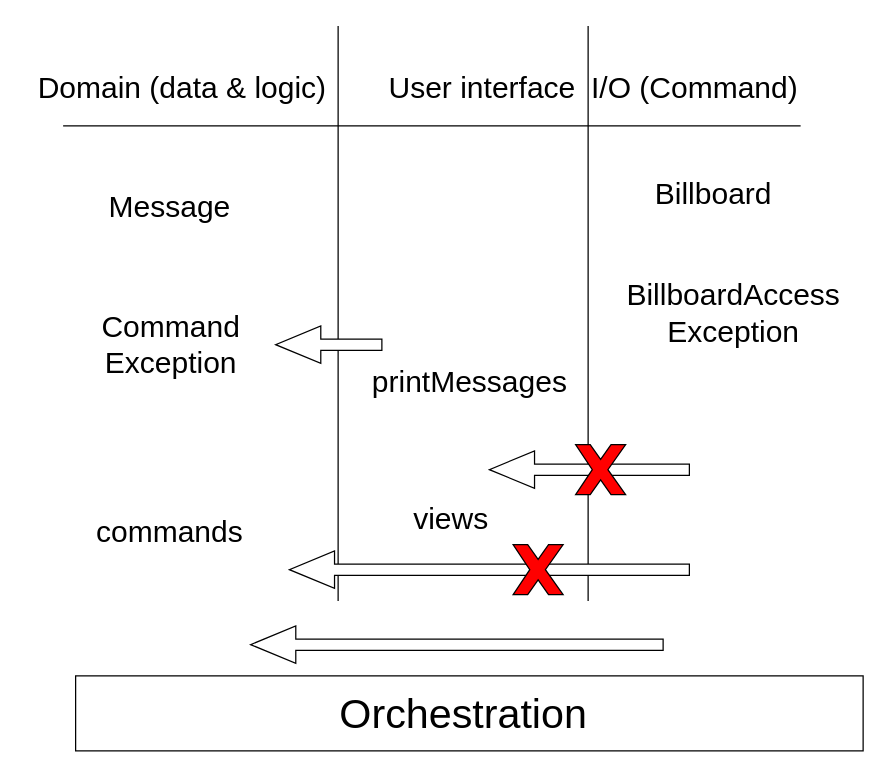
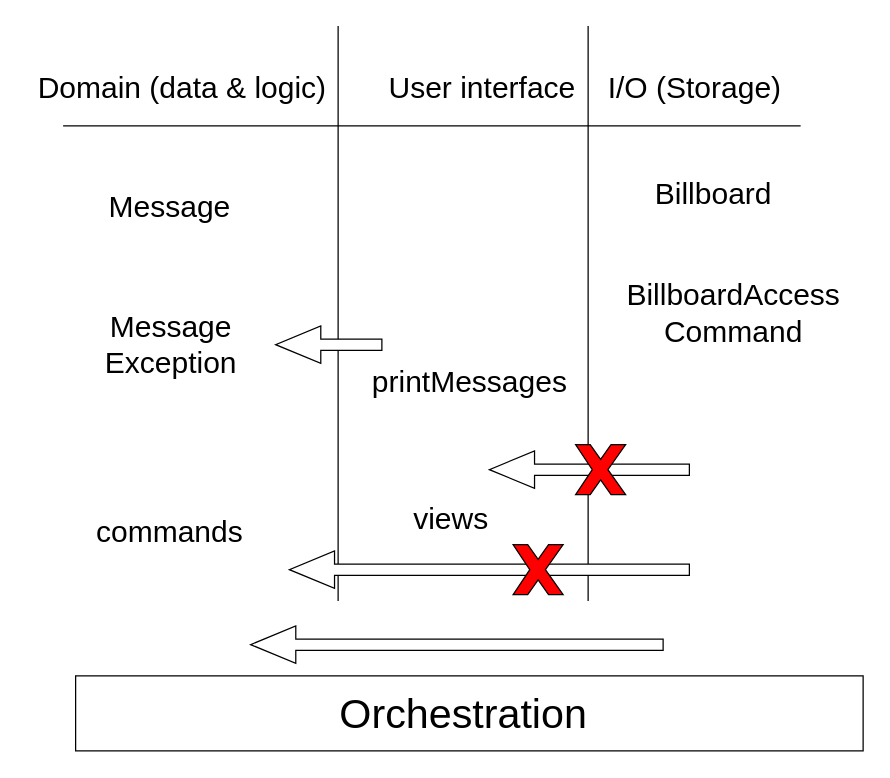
(695, 88) -> (695, 88)
(734, 313) -> (734, 313)
(171, 344) -> (171, 344)
